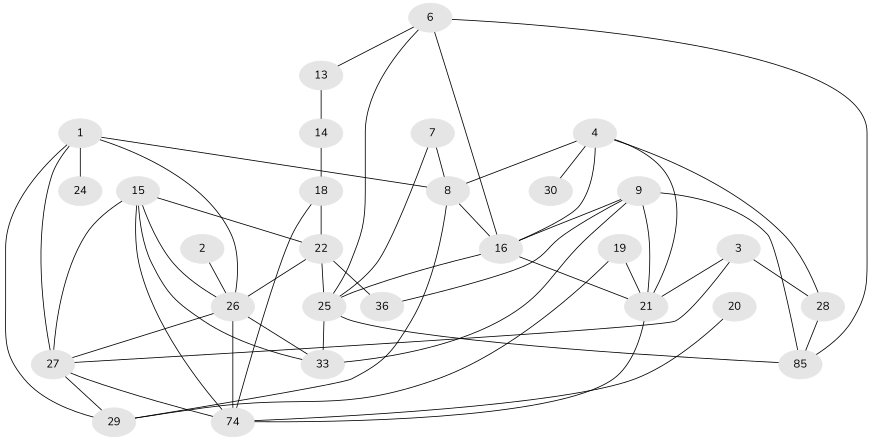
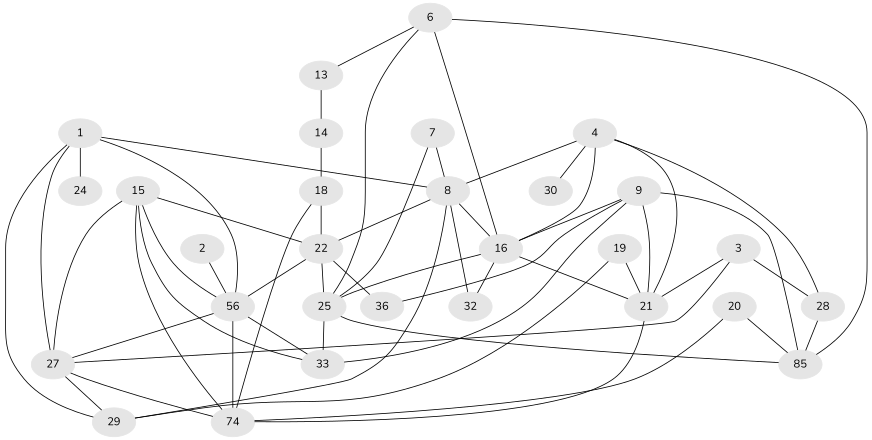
none -> (384, 220)
(233, 307) -> (233, 307)
none -> (470, 307)
none -> (768, 336)
